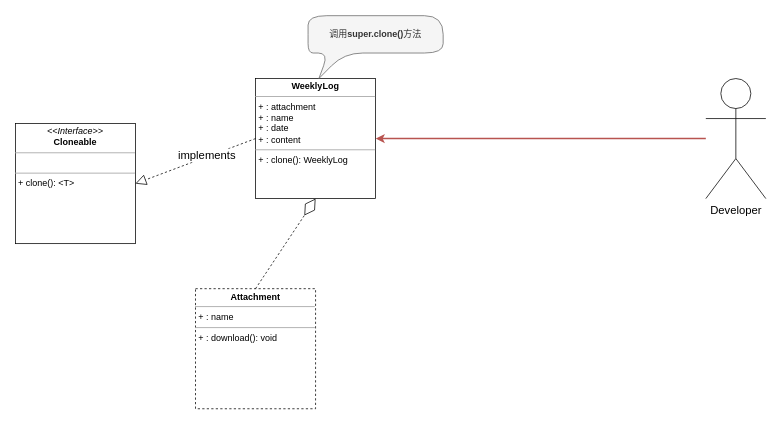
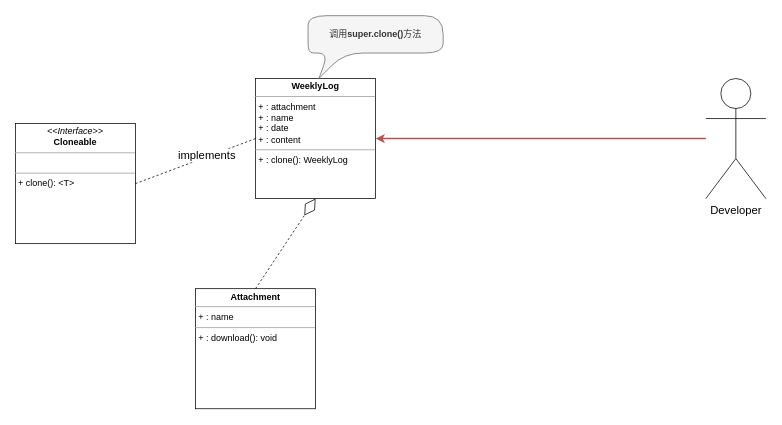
(146, 179) -> (142, 181)
(255, 348) -> (255, 348)
